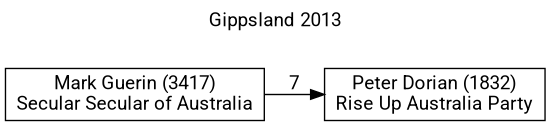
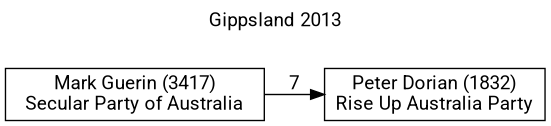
(135, 94) -> (135, 94)
